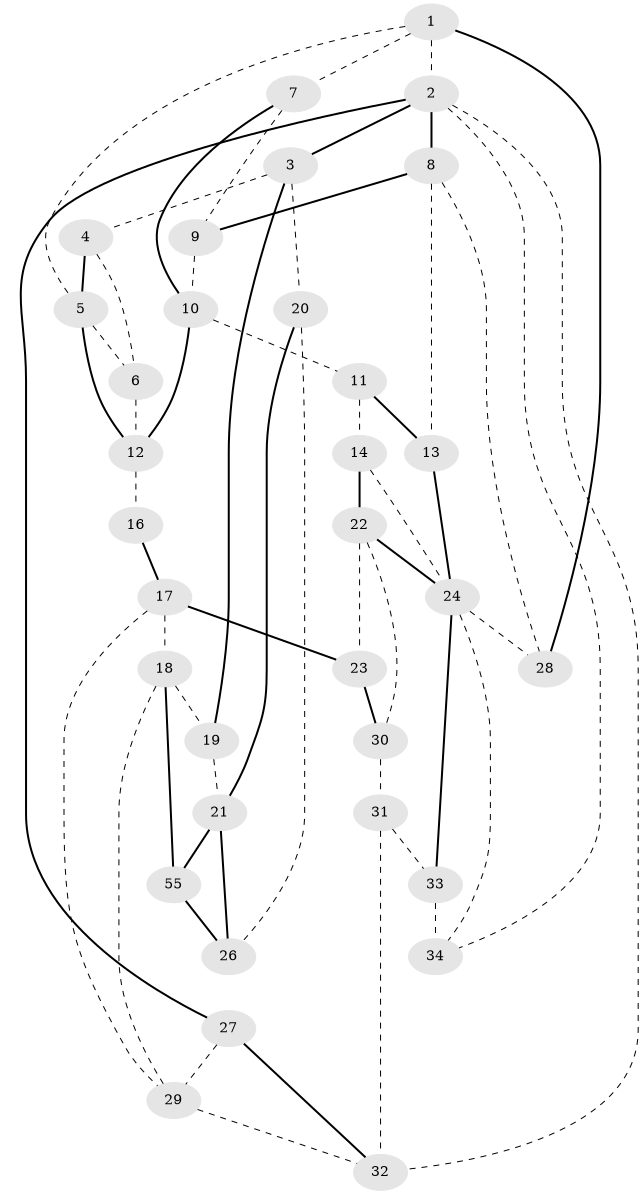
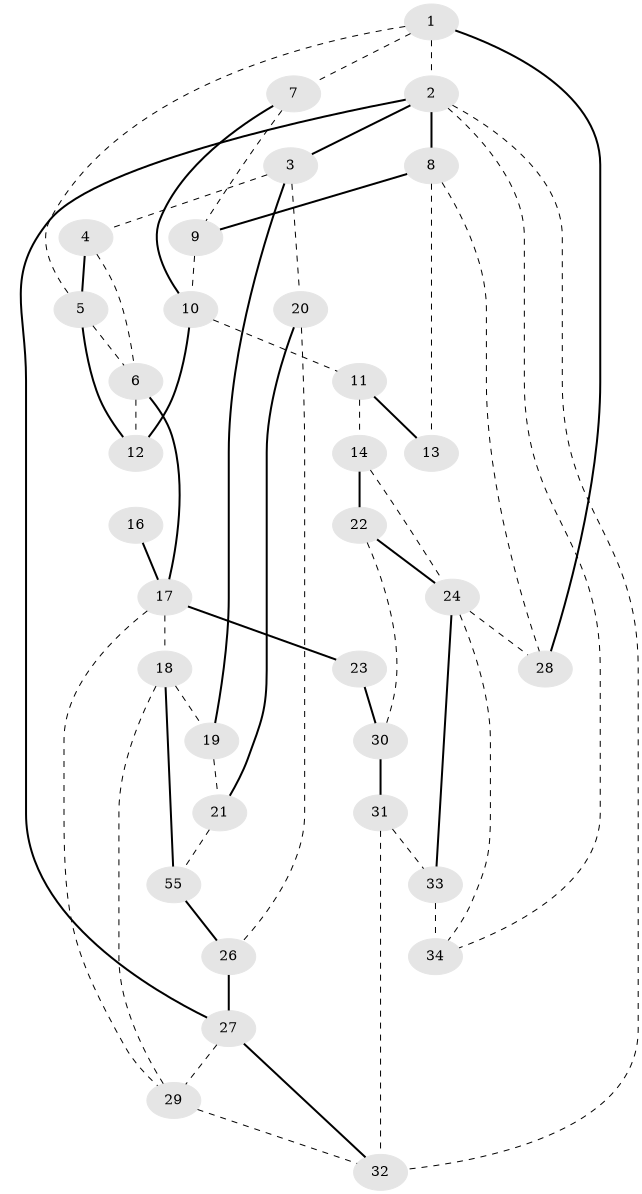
none -> (179, 485)
(136, 489) -> none
(442, 525) -> none
(360, 597) -> none
(381, 777) -> (381, 777)
(197, 849) -> (197, 849)
(224, 885) -> (229, 993)
